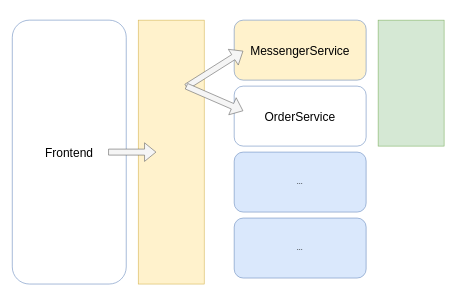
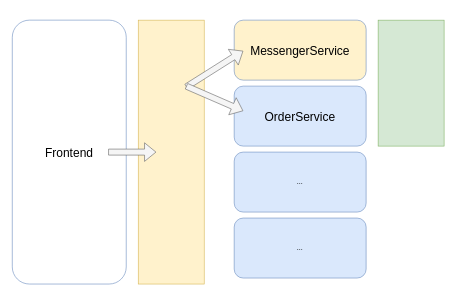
(300, 116) -> (300, 116)
